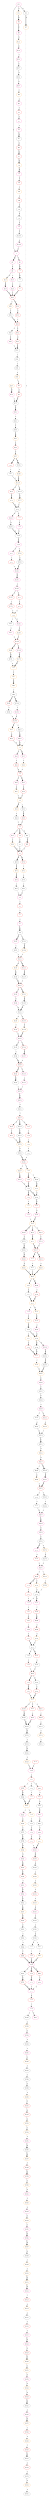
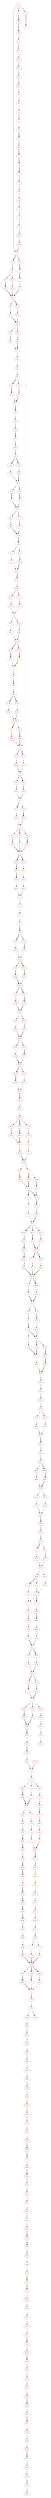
none -> (15, 381)
